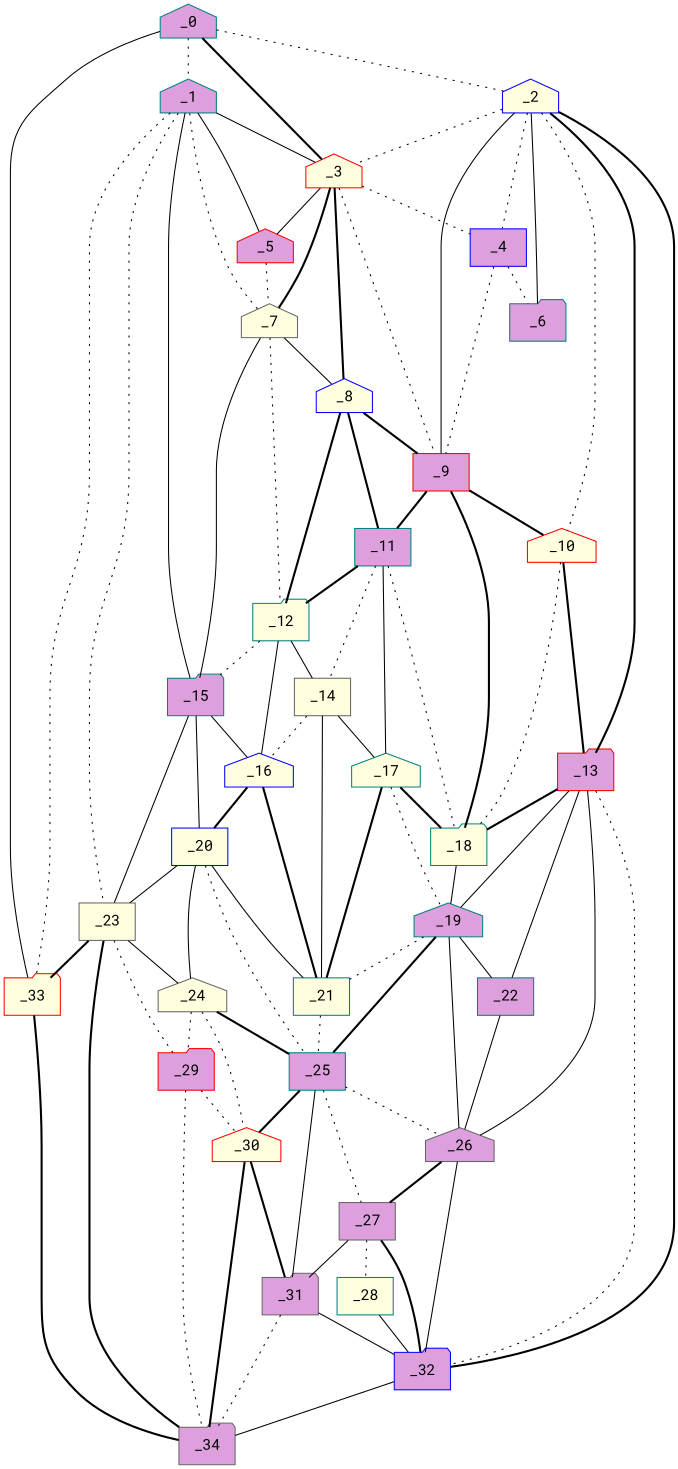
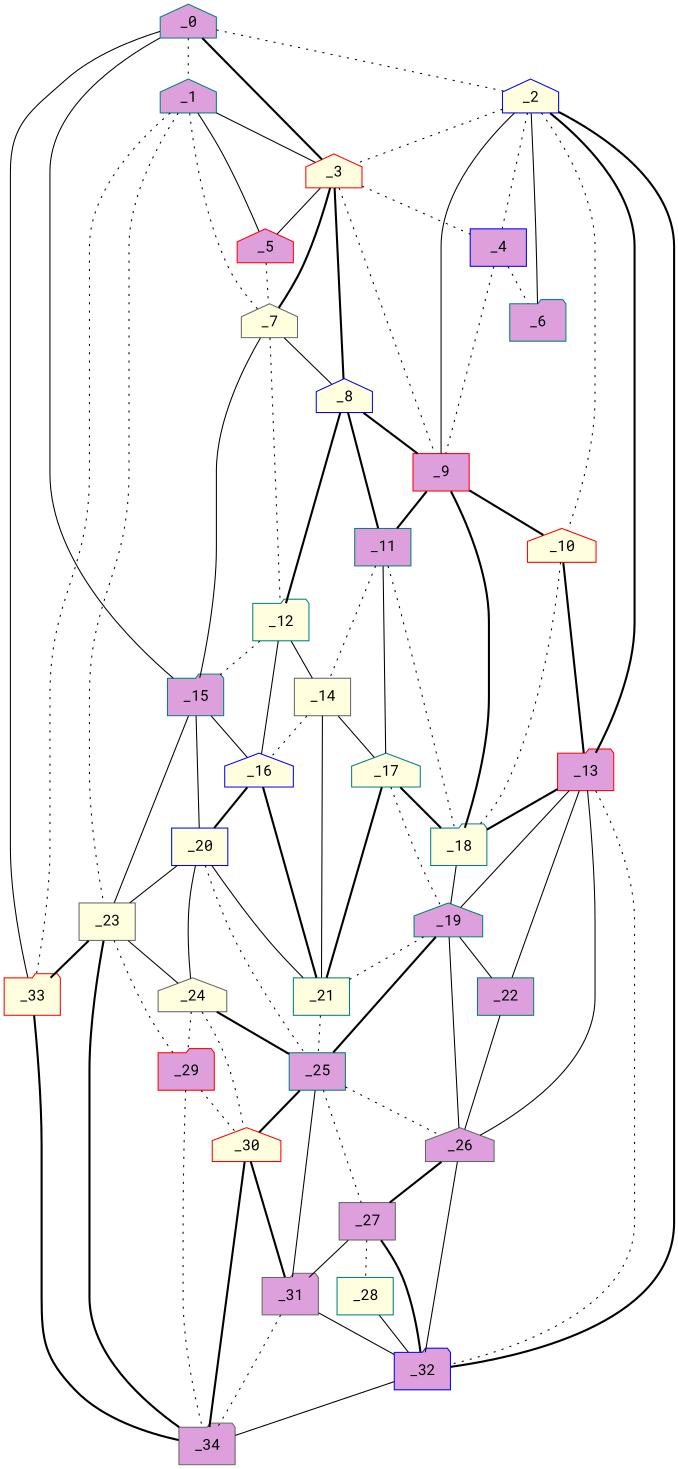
(169, 396) -> (50, 355)
(332, 585) -> none
